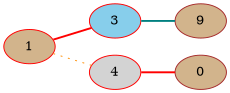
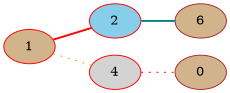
(115, 21) -> (115, 21)
(201, 21) -> (201, 21)
(158, 72) -> (158, 72)
